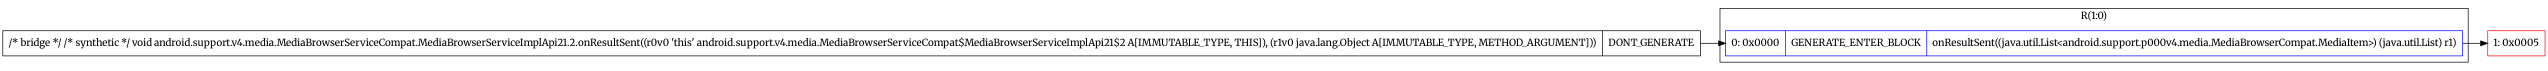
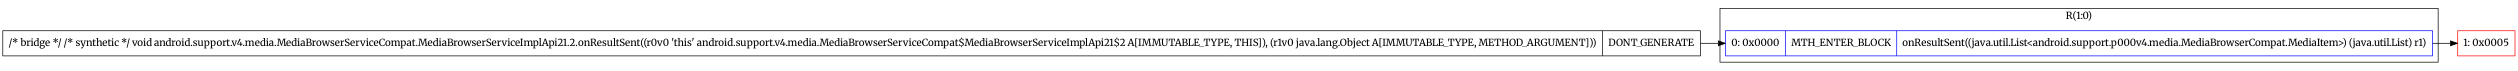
(1856, 43) -> (1841, 43)
